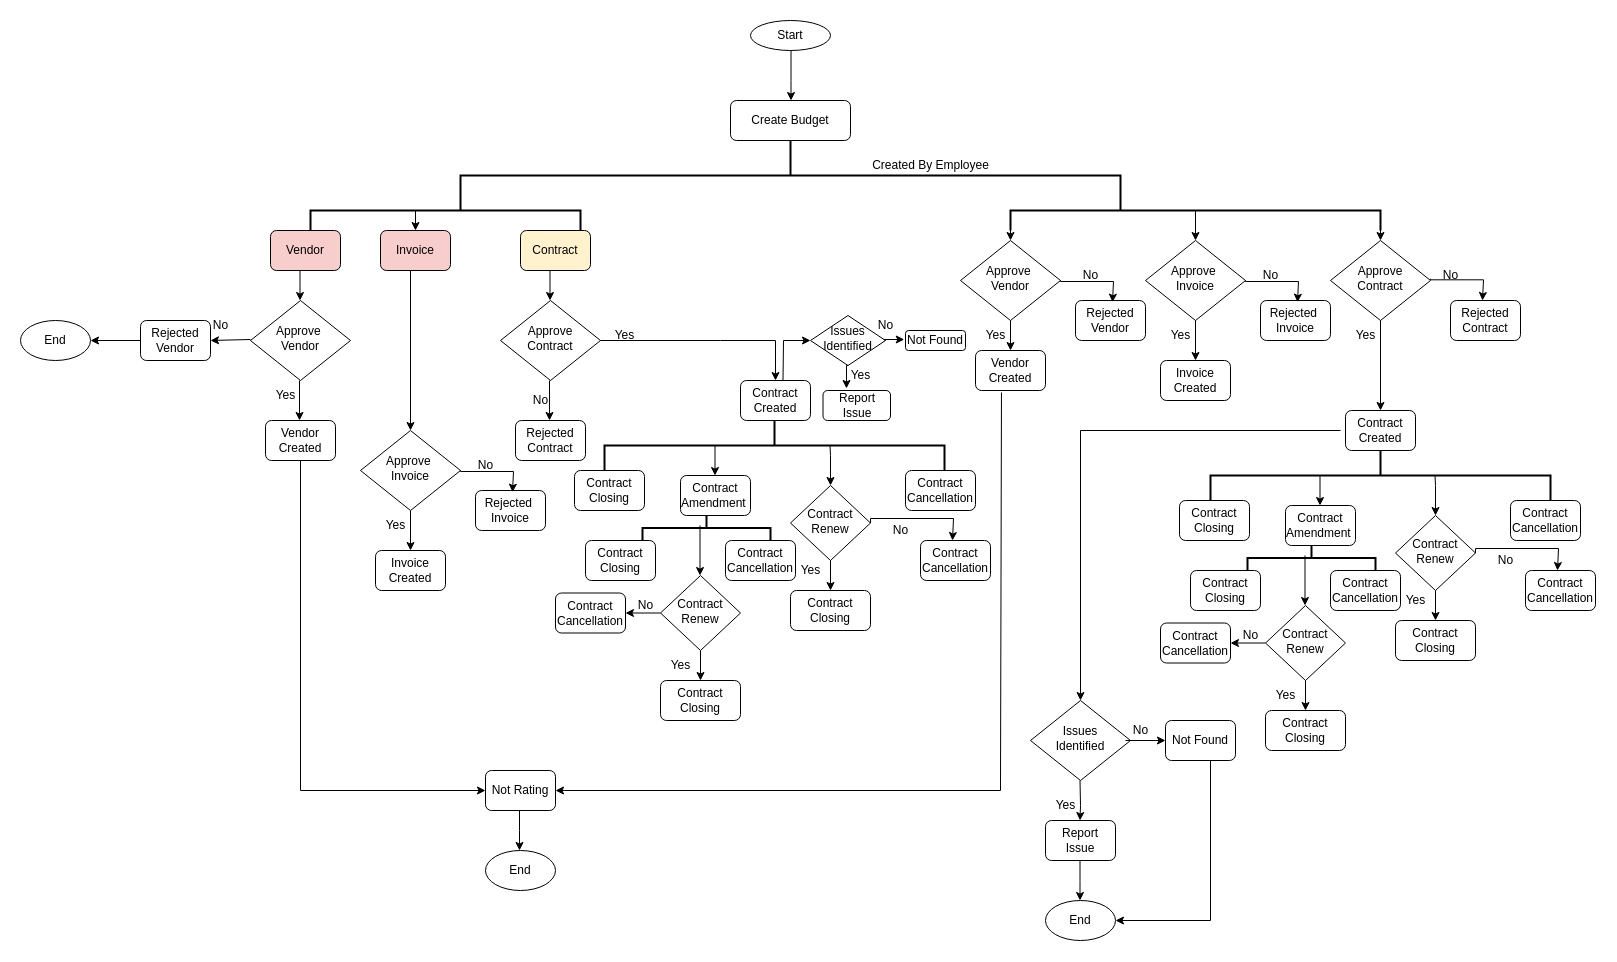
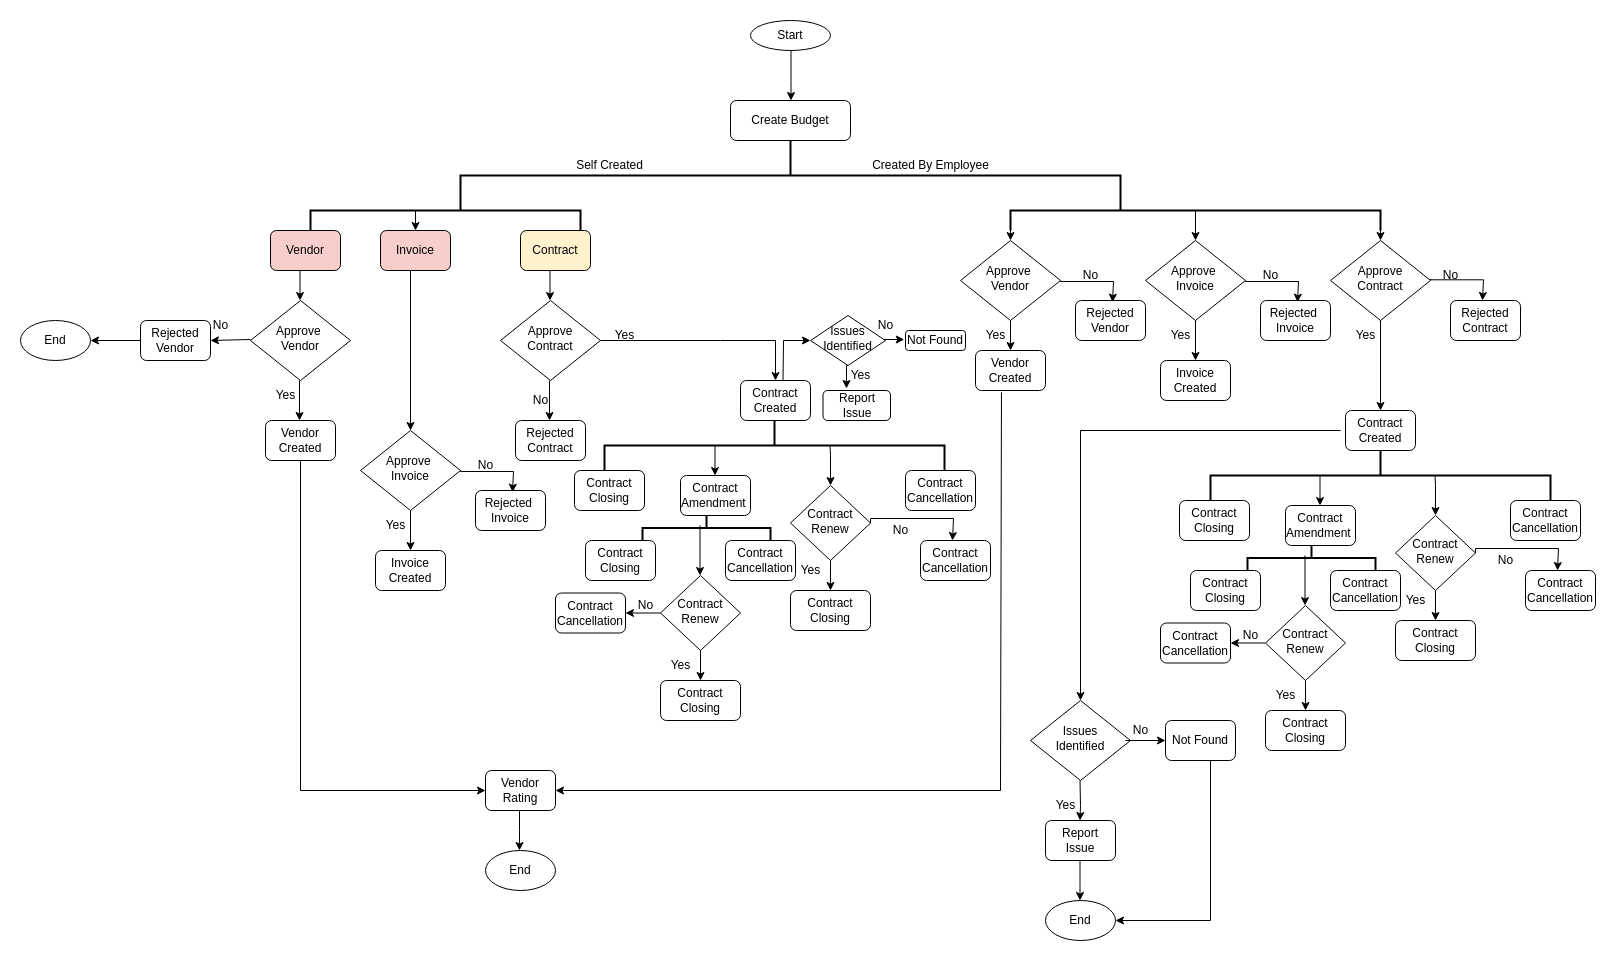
none -> (610, 166)
(521, 791) -> (521, 791)
